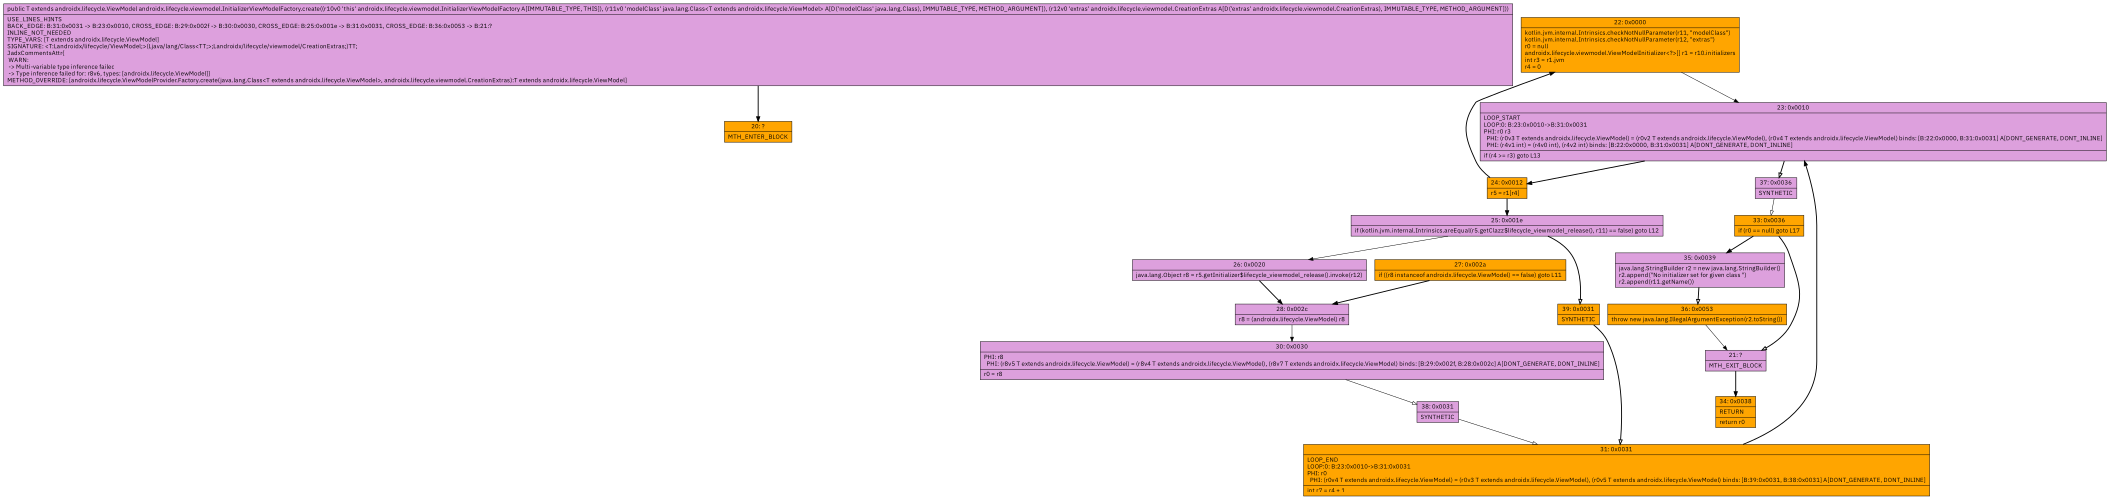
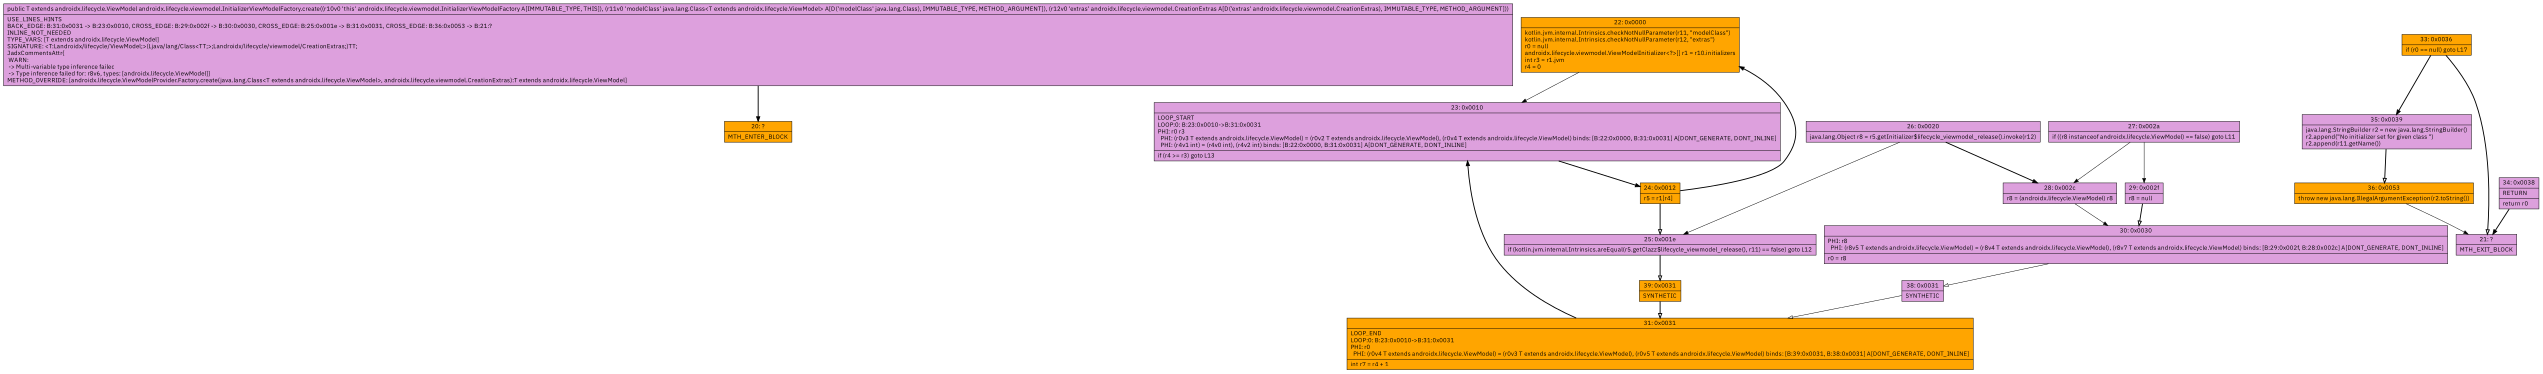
(1776, 188) -> none
none -> (2144, 193)
(1507, 205) -> (1660, 217)
(1381, 248) -> (1794, 187)
(1470, 270) -> (2144, 132)
(1383, 292) -> (2104, 161)
(1736, 381) -> (2502, 220)
(1736, 412) -> (2519, 193)
